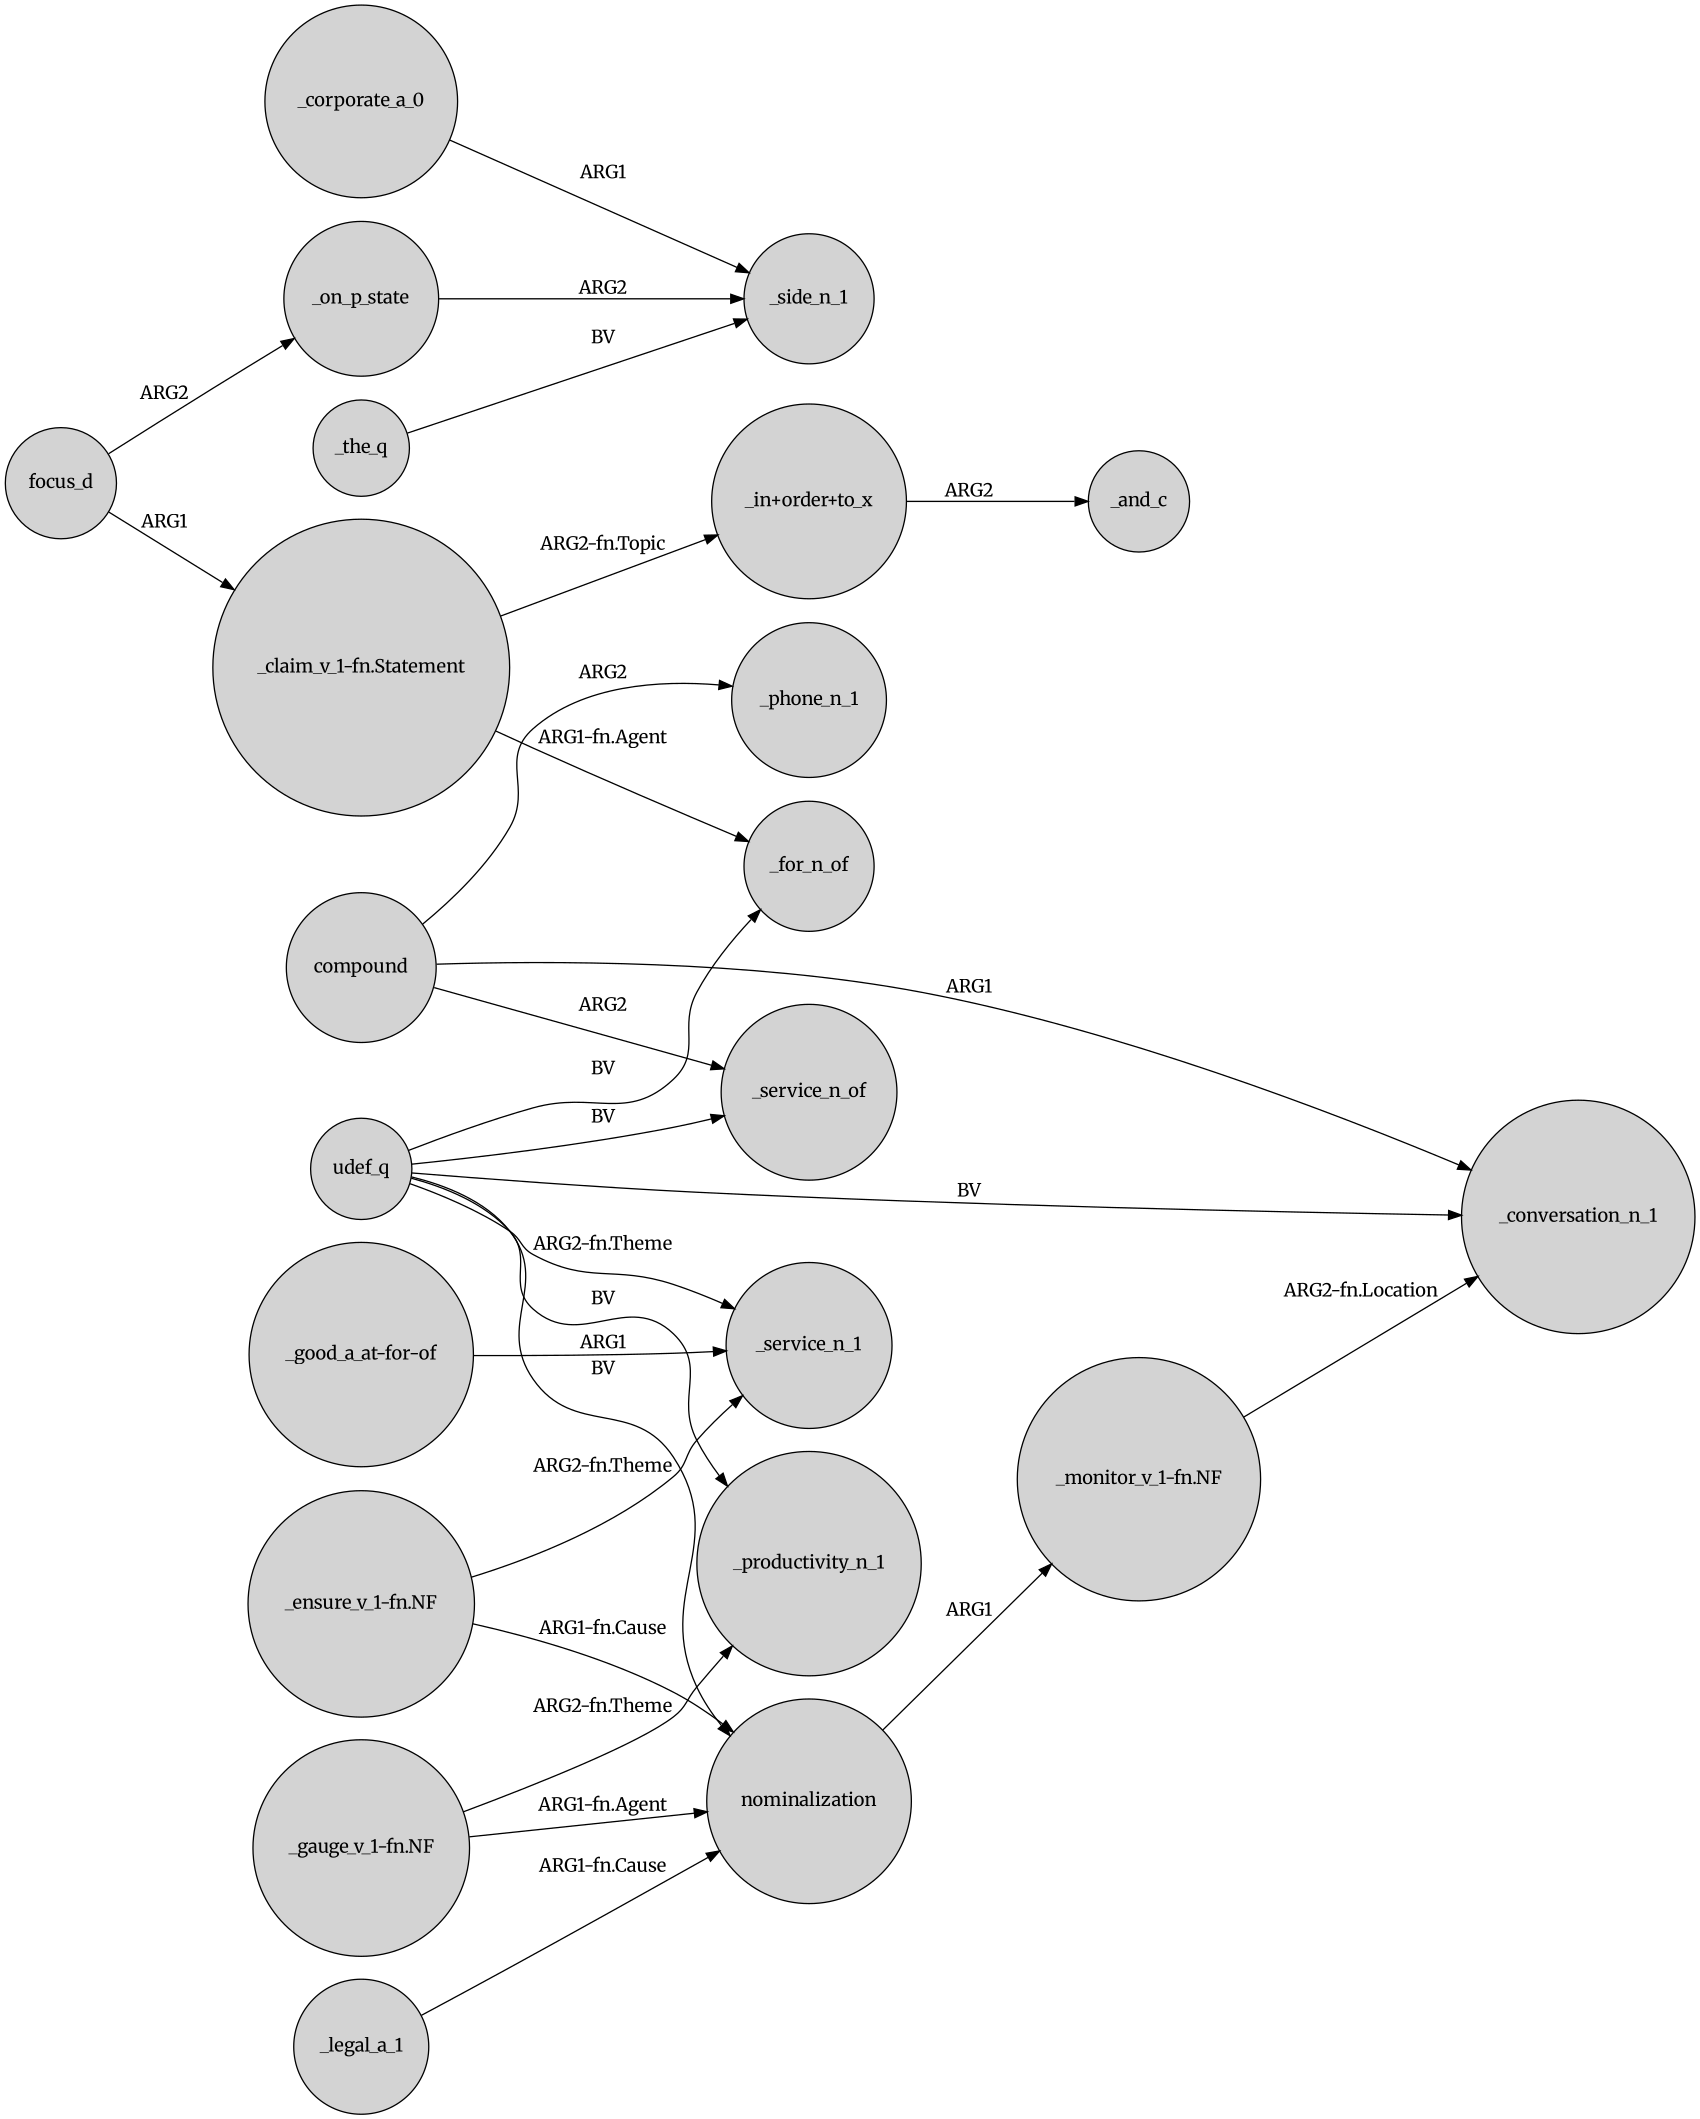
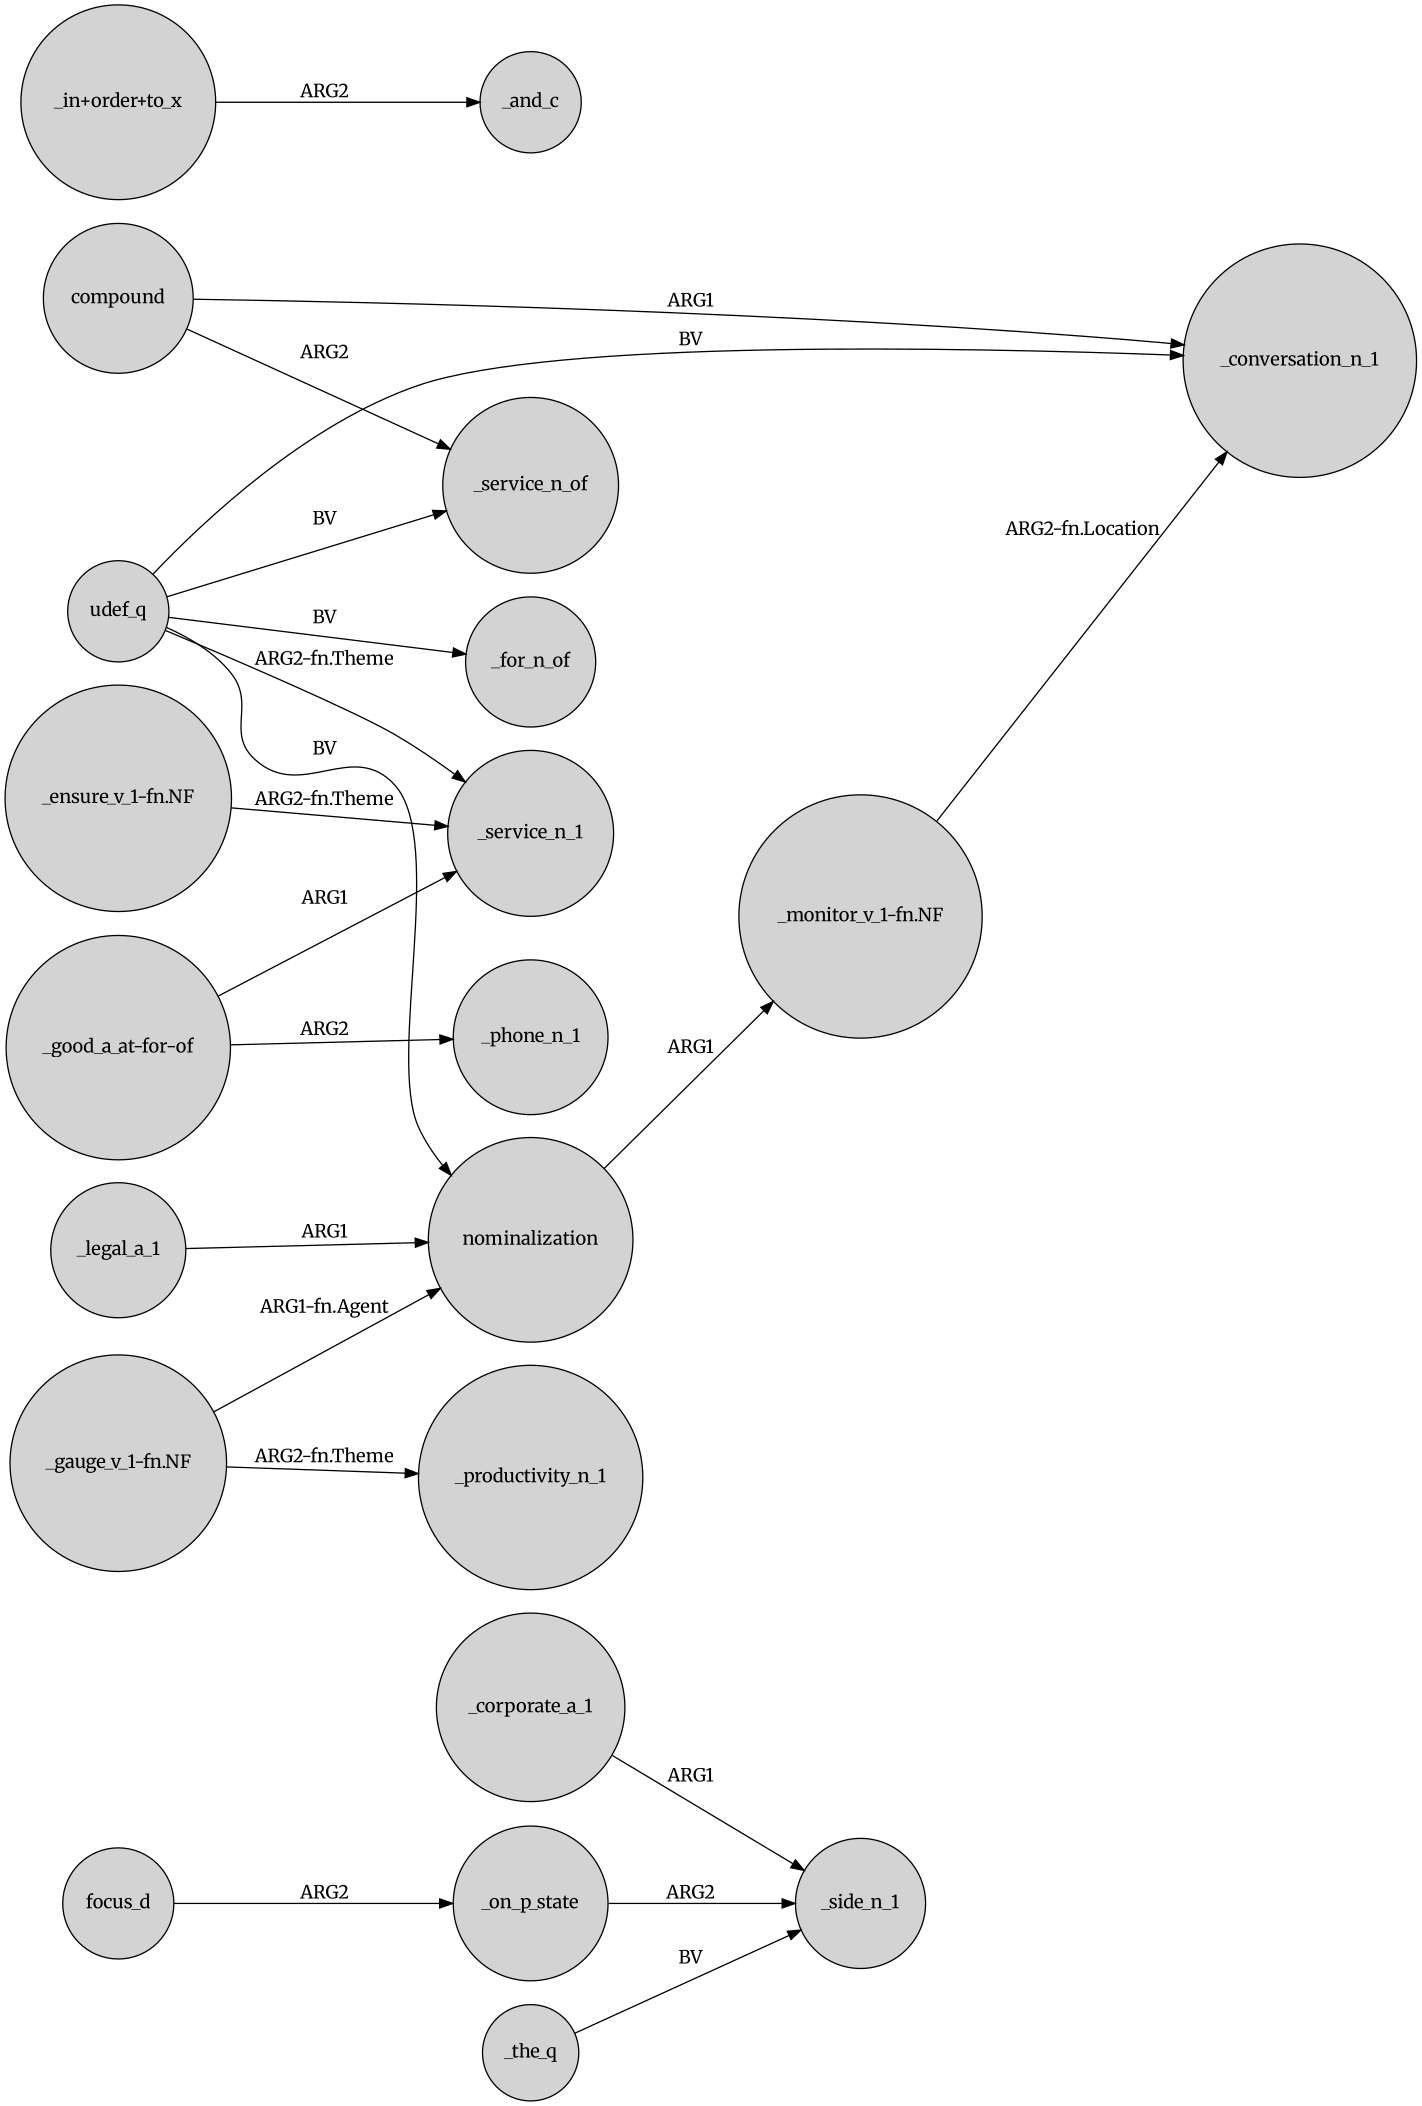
(361, 101) -> (531, 1707)
(361, 668) -> none
(518, 755) -> (335, 1042)
(582, 1324) -> none
(603, 1662) -> none
(603, 1867) -> (325, 1233)
